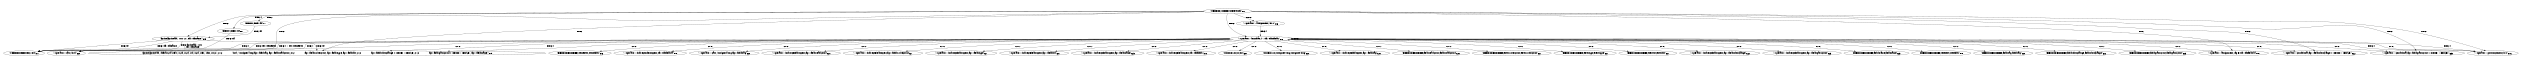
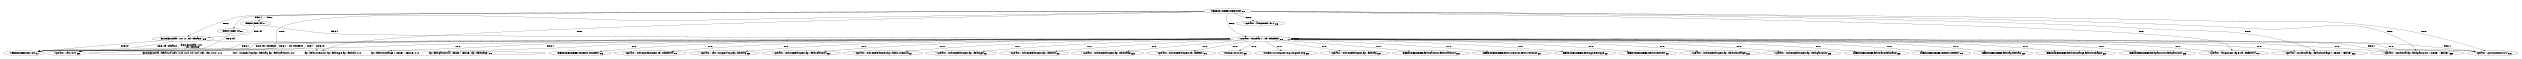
(1260, 30) -> (747, 37)
